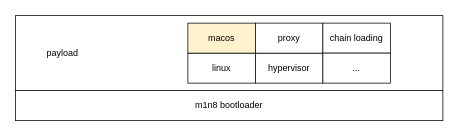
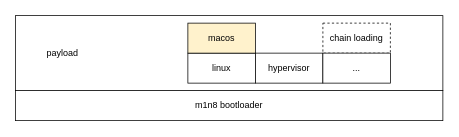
(289, 38) -> none
(357, 38) -> (357, 38)
